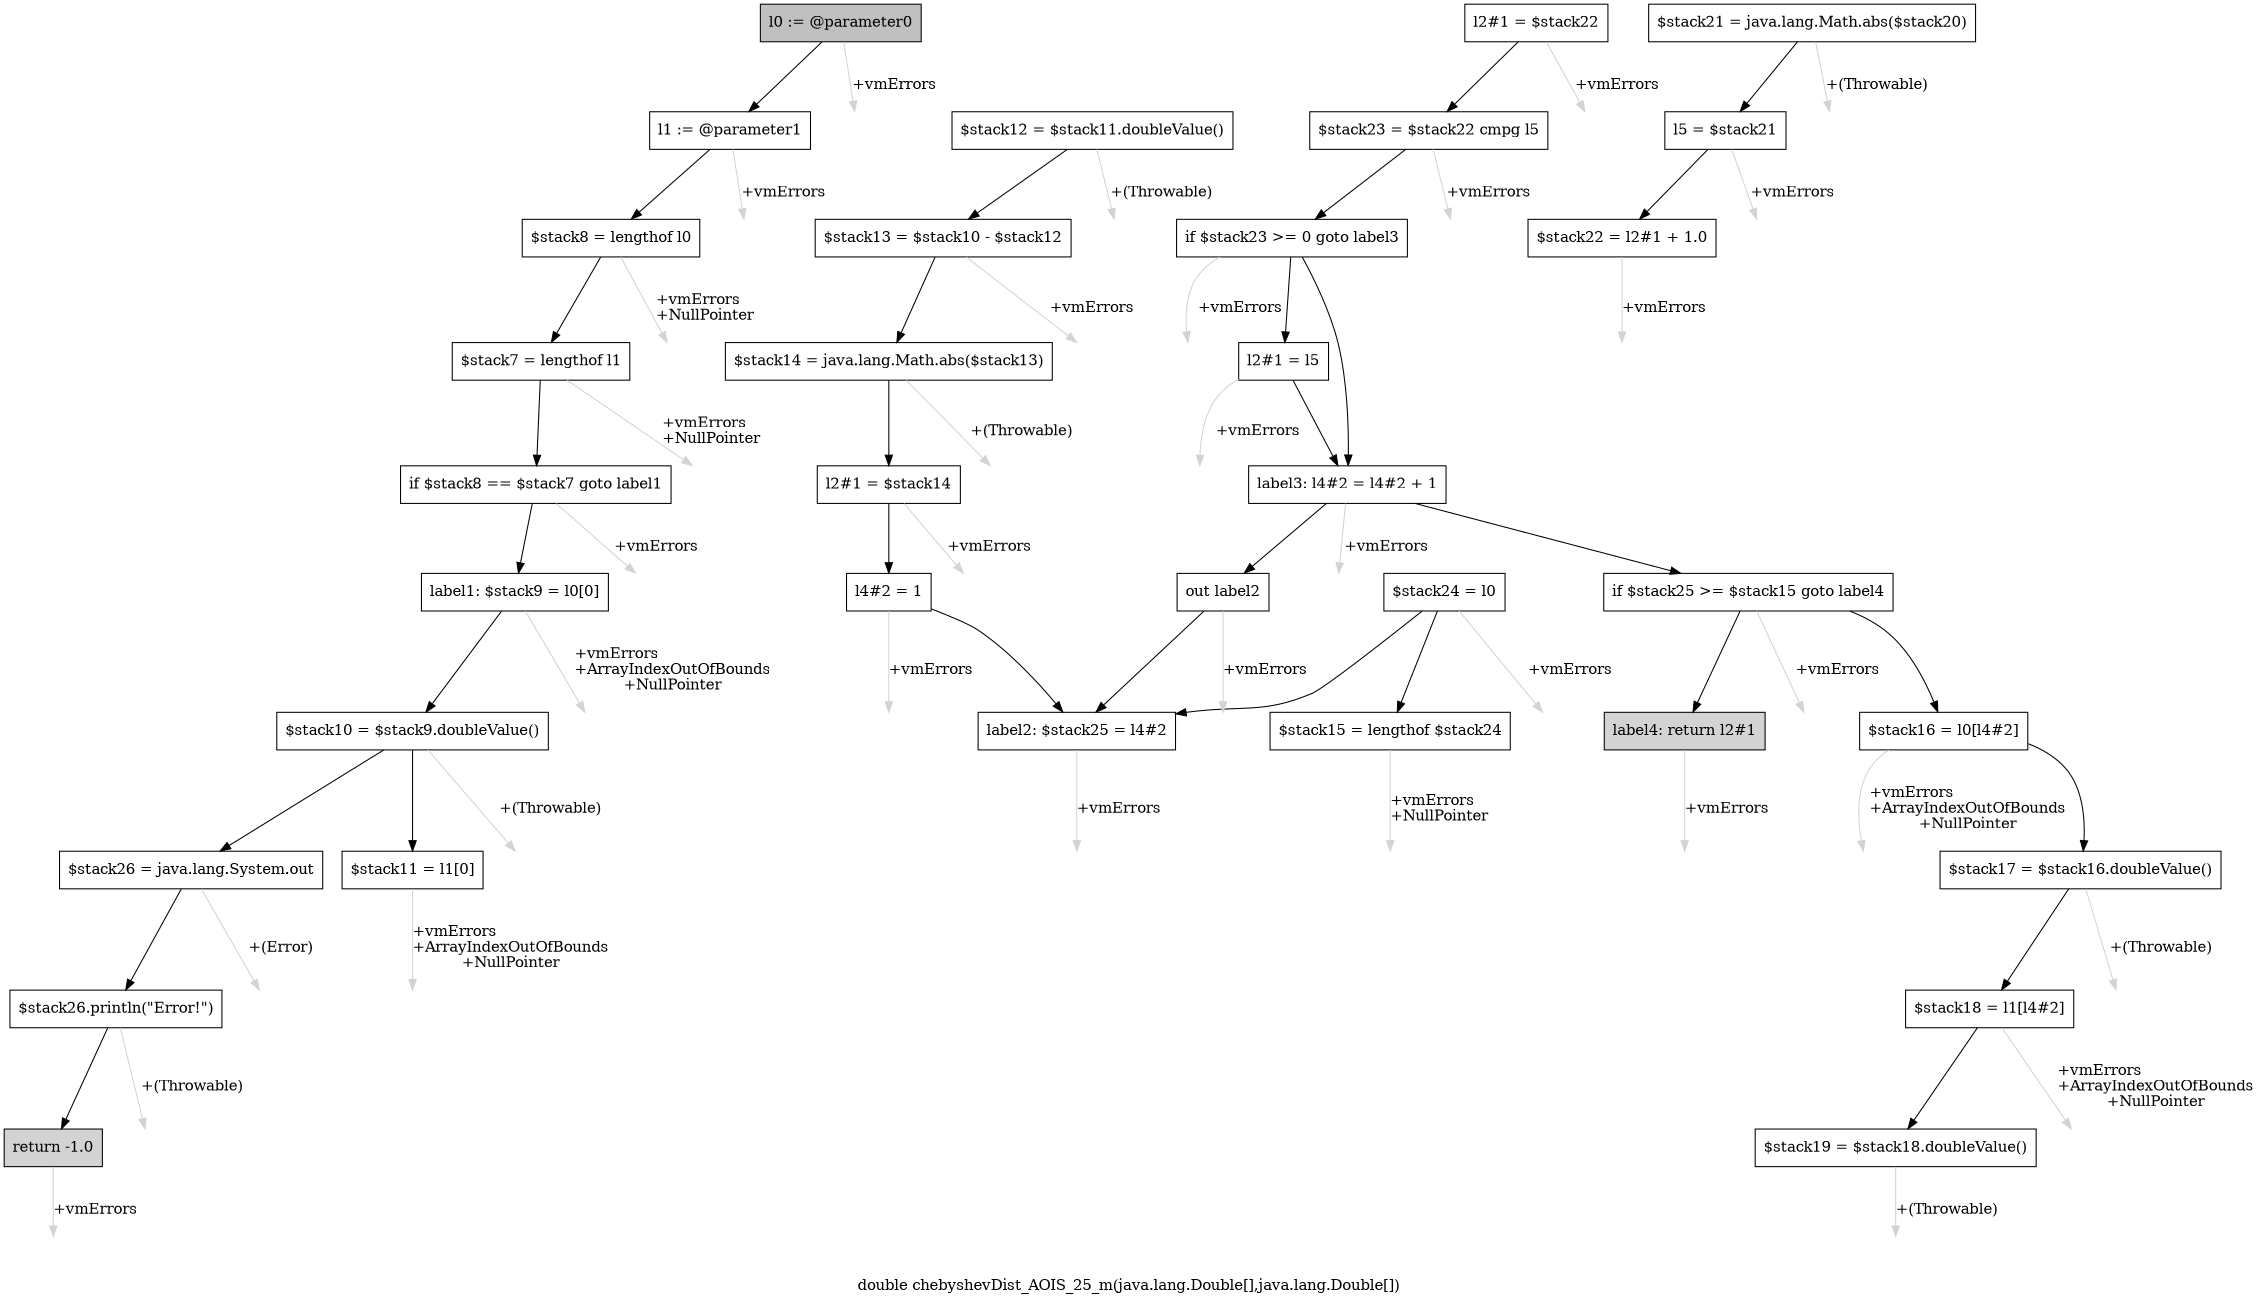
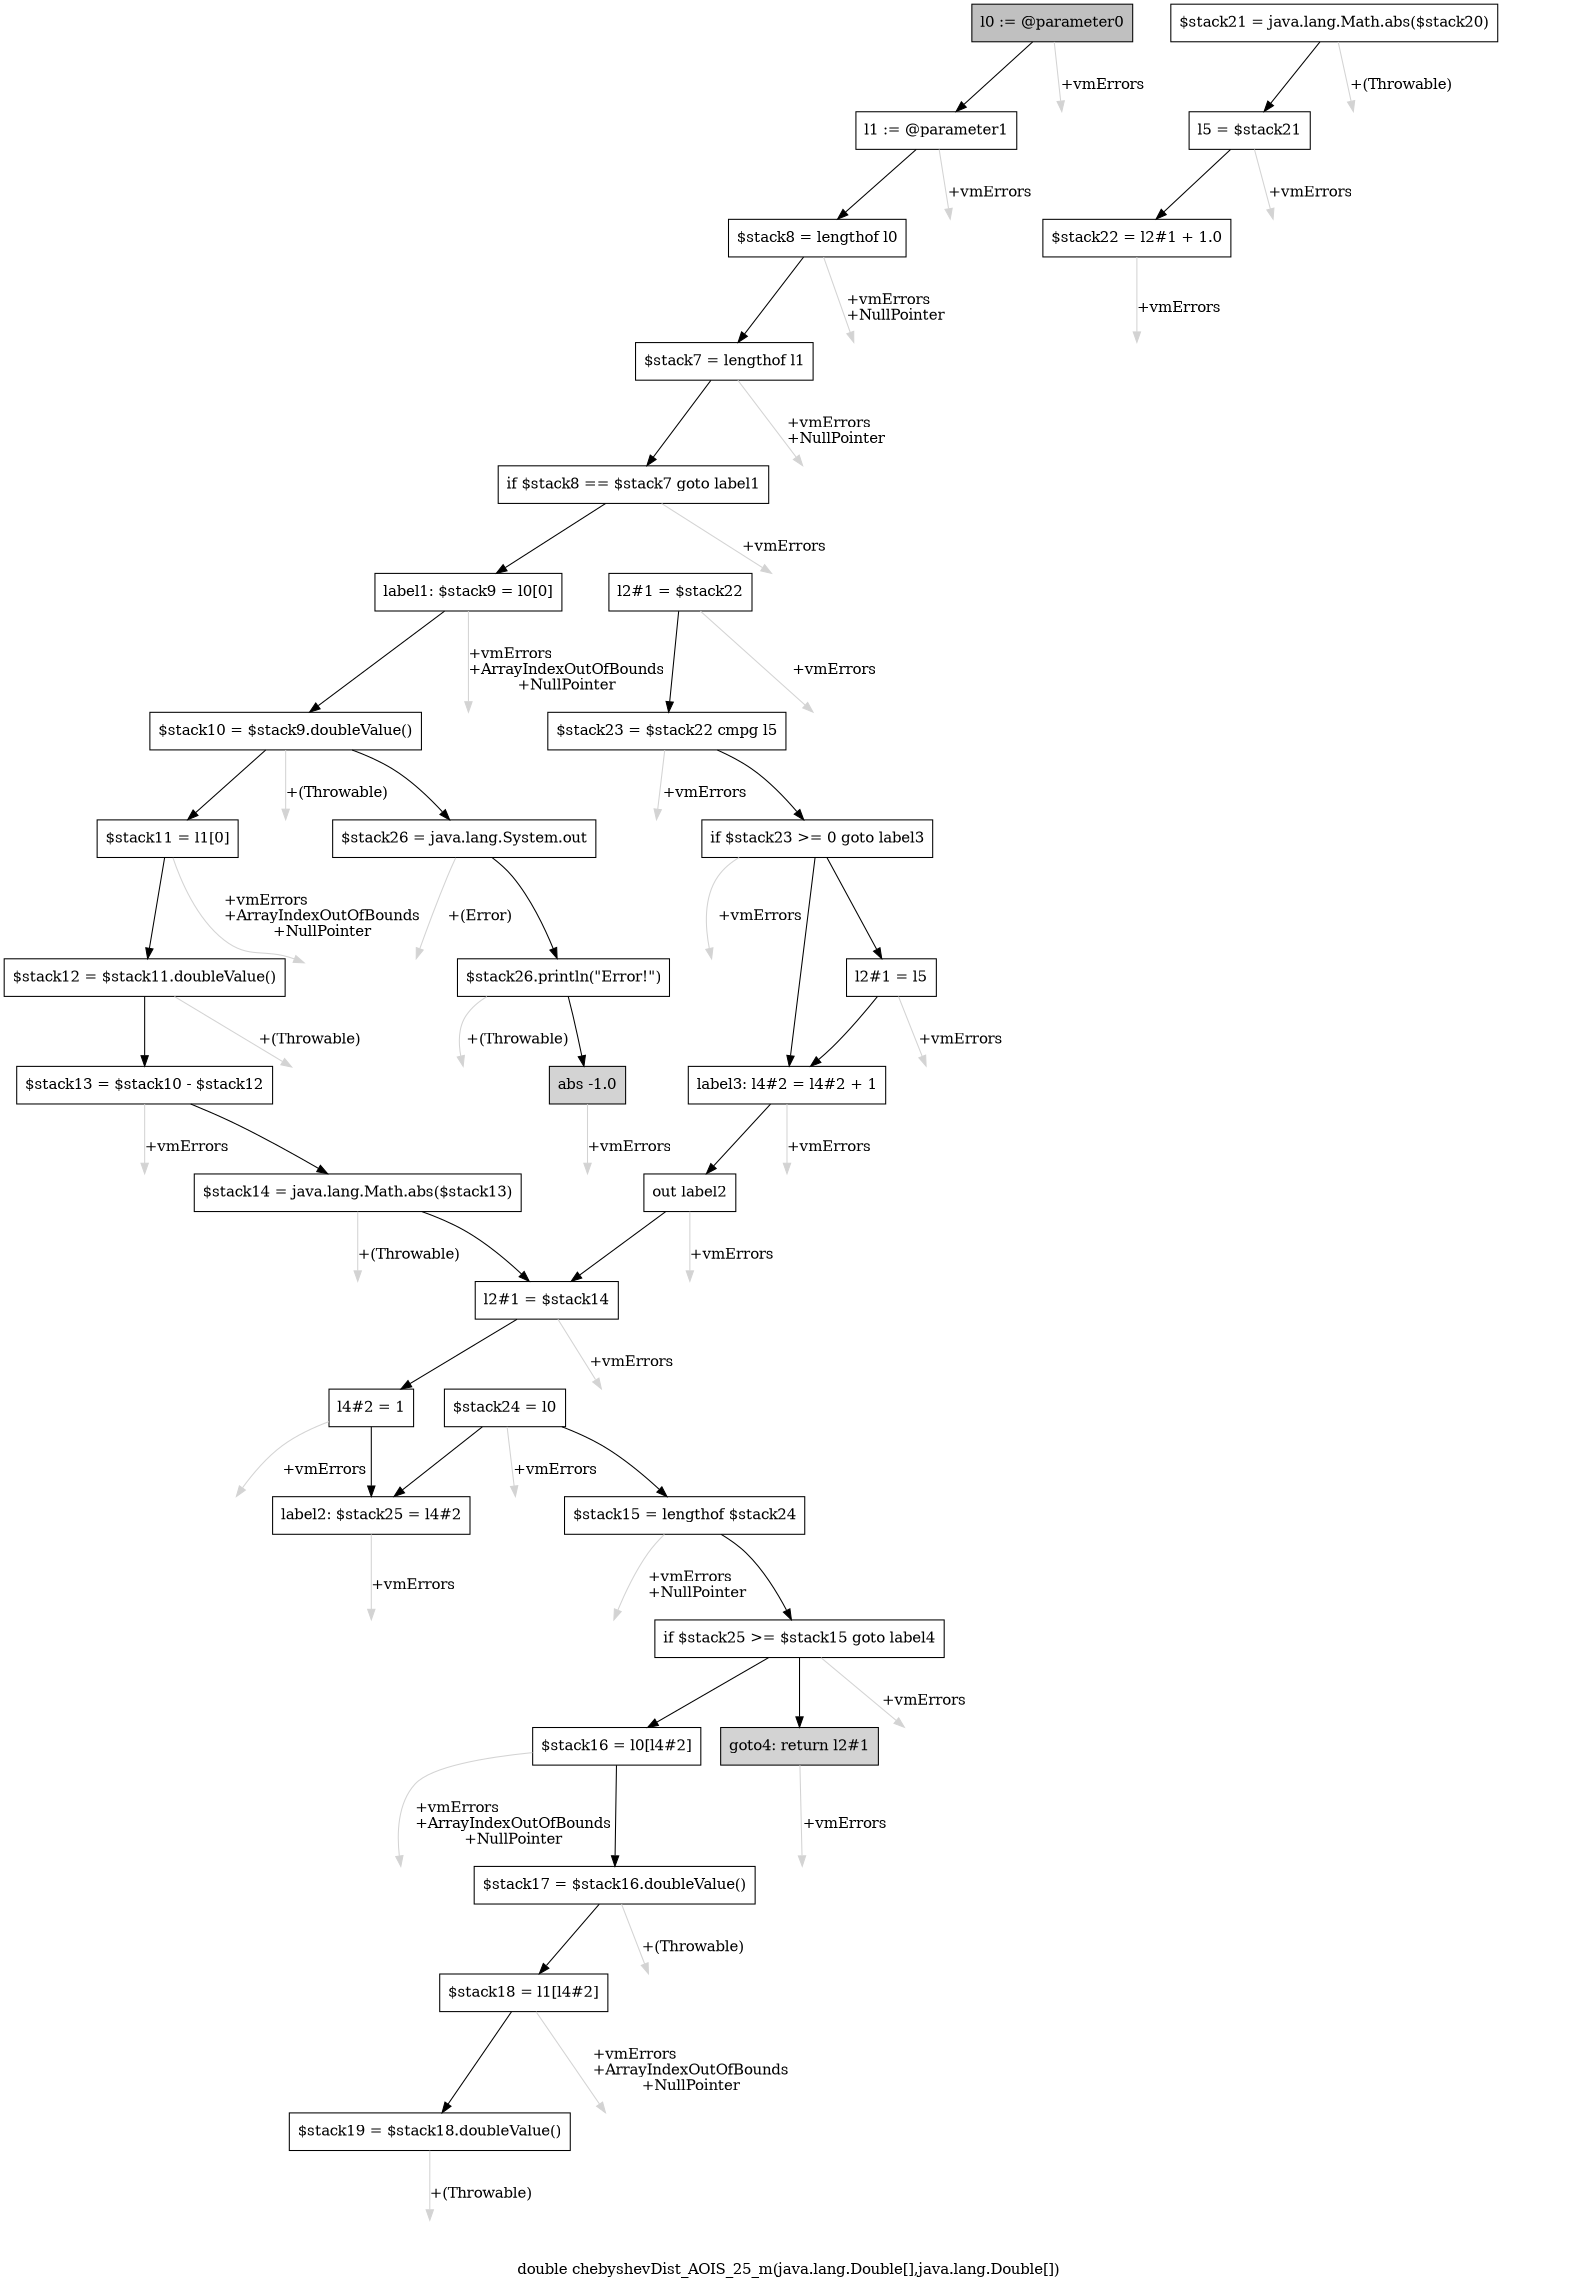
(1543, 537) -> (759, 1567)
(1154, 658) -> (623, 1243)
(1685, 731) -> (800, 1746)
none -> (157, 903)
(53, 1148) -> (588, 1085)
